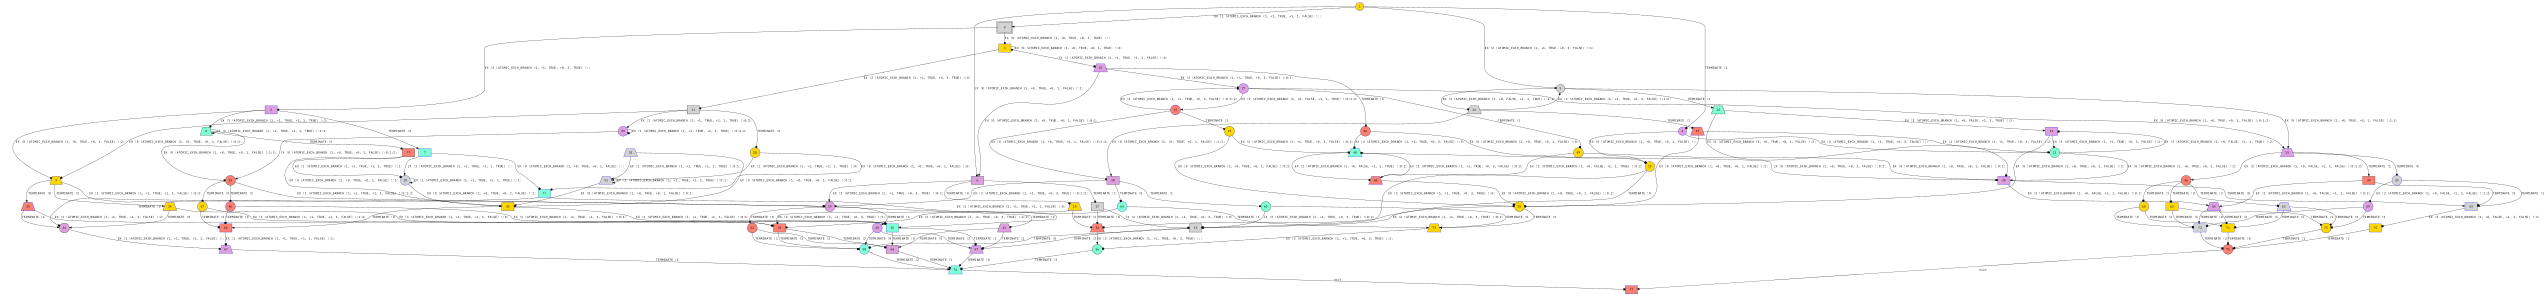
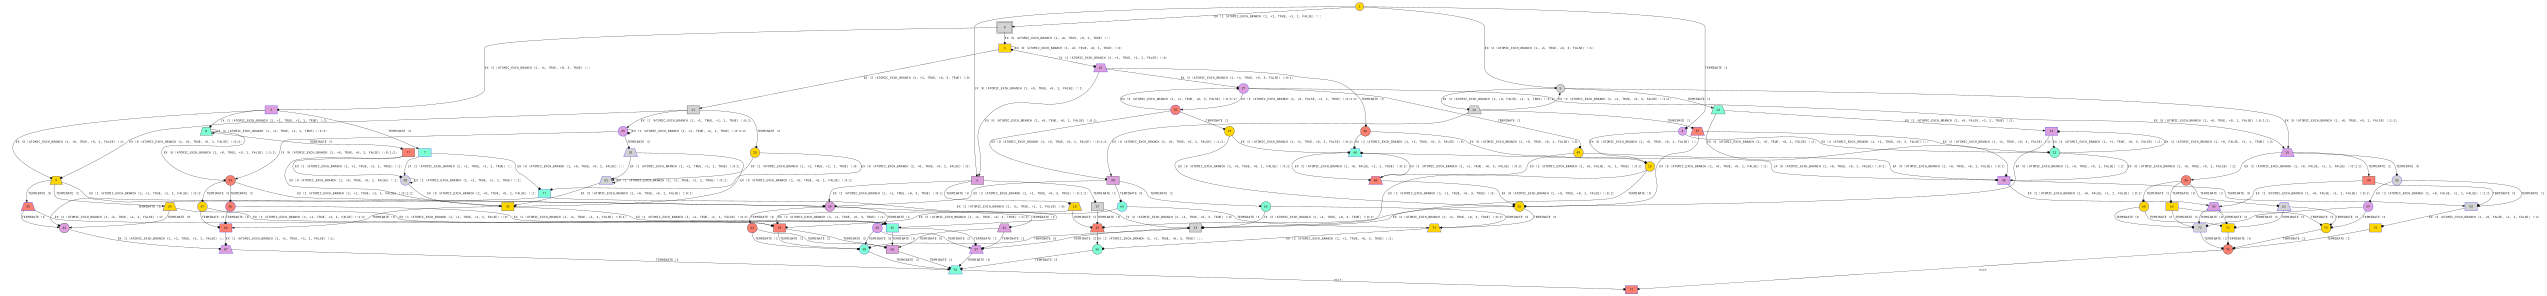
(850, 79) -> (850, 79)
none -> (627, 141)
